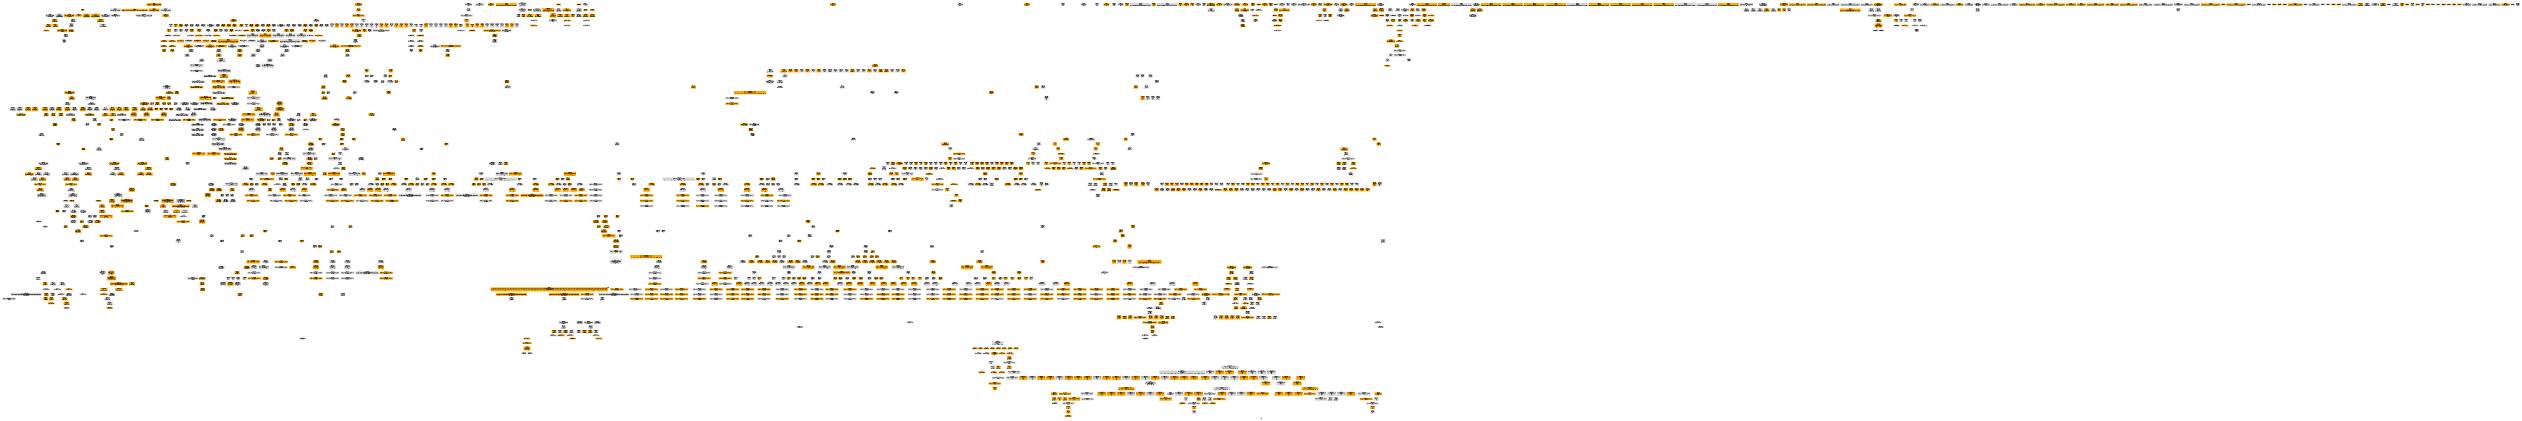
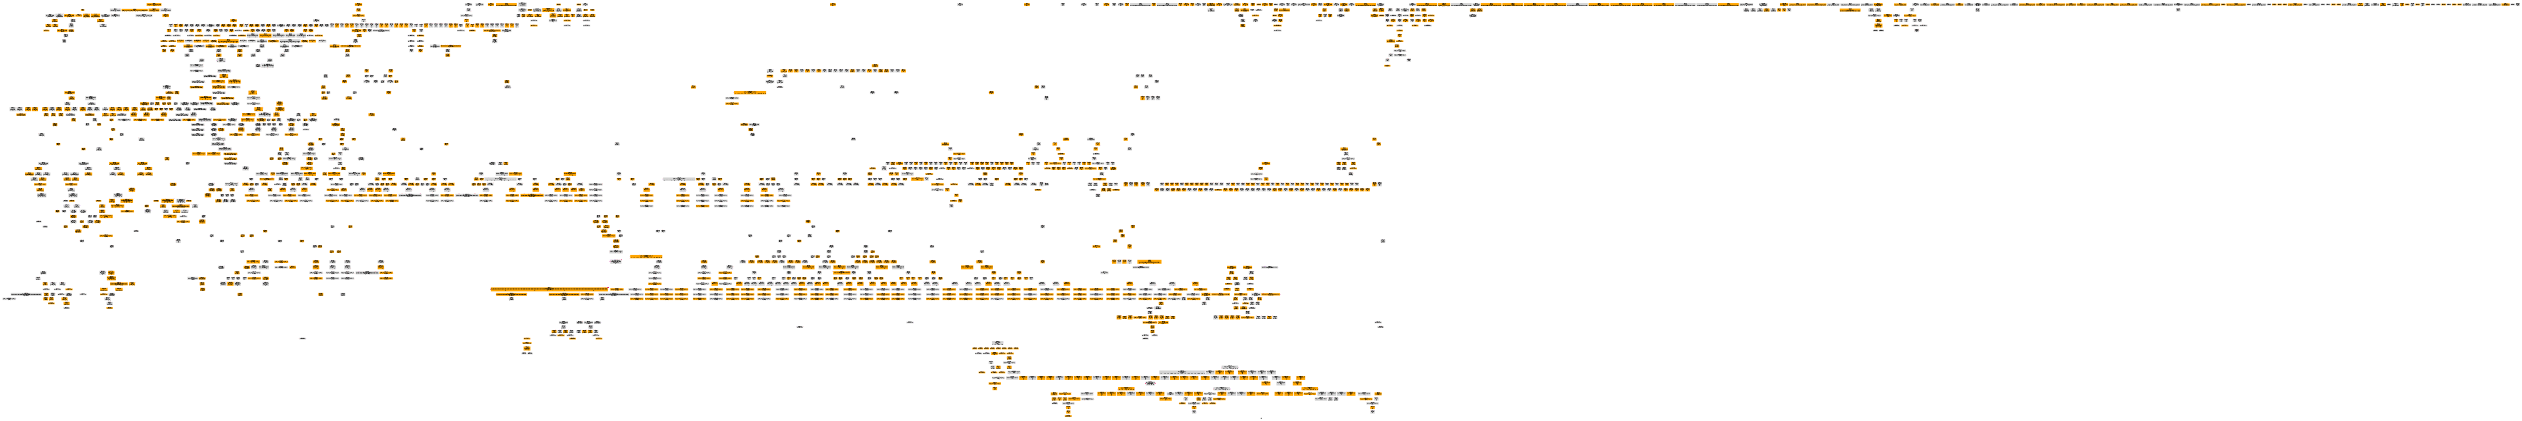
(1326, 21) -> none
